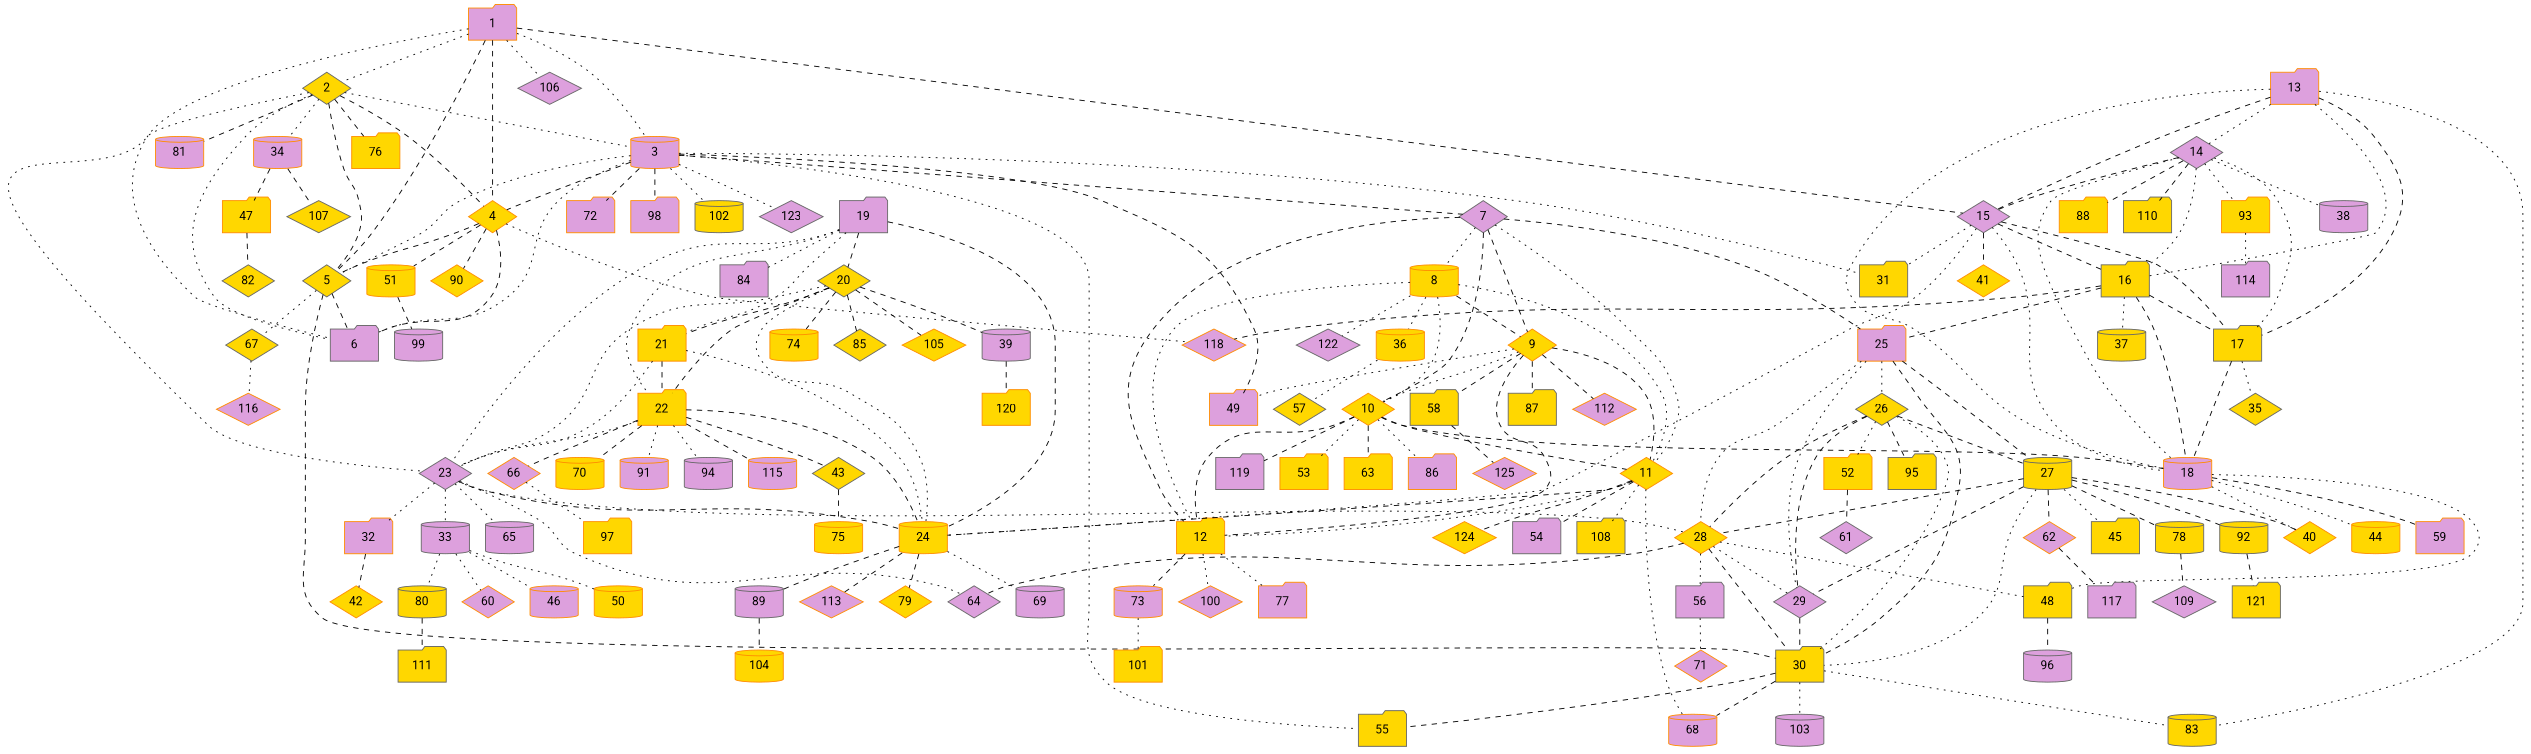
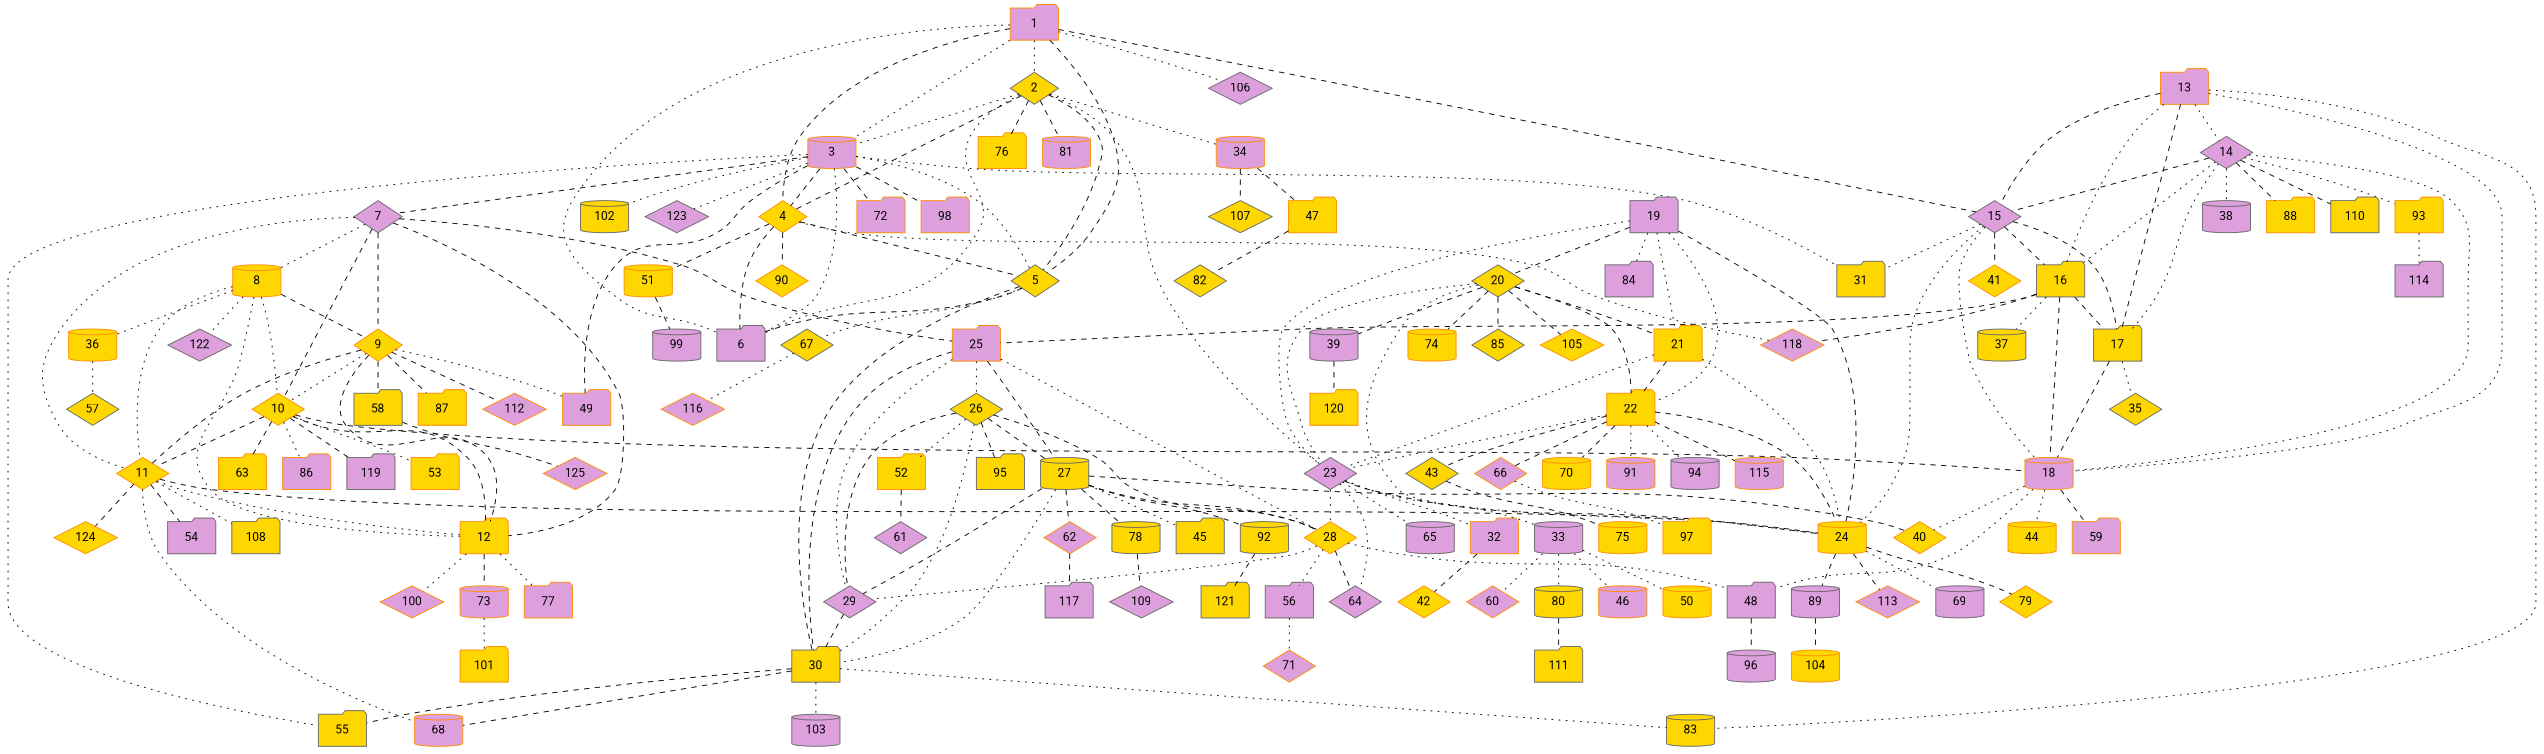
(1532, 409) -> (442, 409)
(1748, 599) -> none
(2048, 602) -> (1751, 602)
